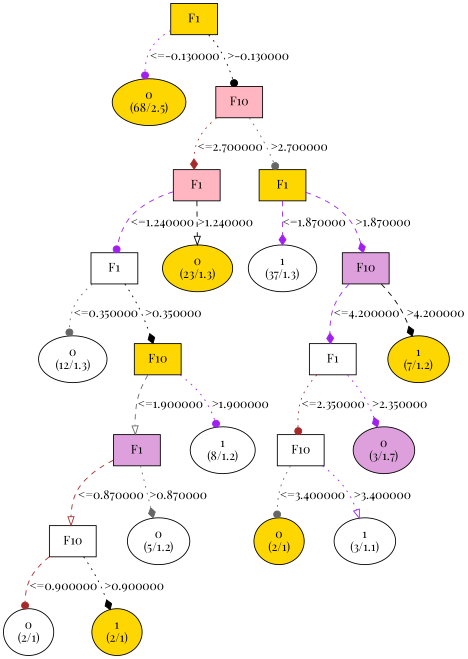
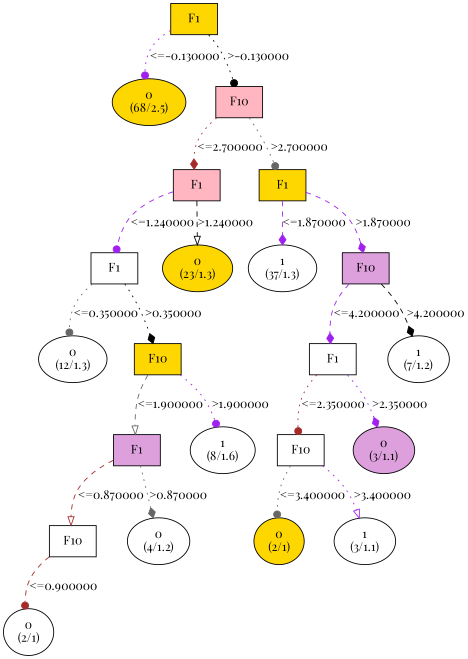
(419, 359) -> (419, 359)
(223, 450) -> (223, 450)
(384, 450) -> (384, 450)
(159, 541) -> (159, 541)
(117, 632) -> none
